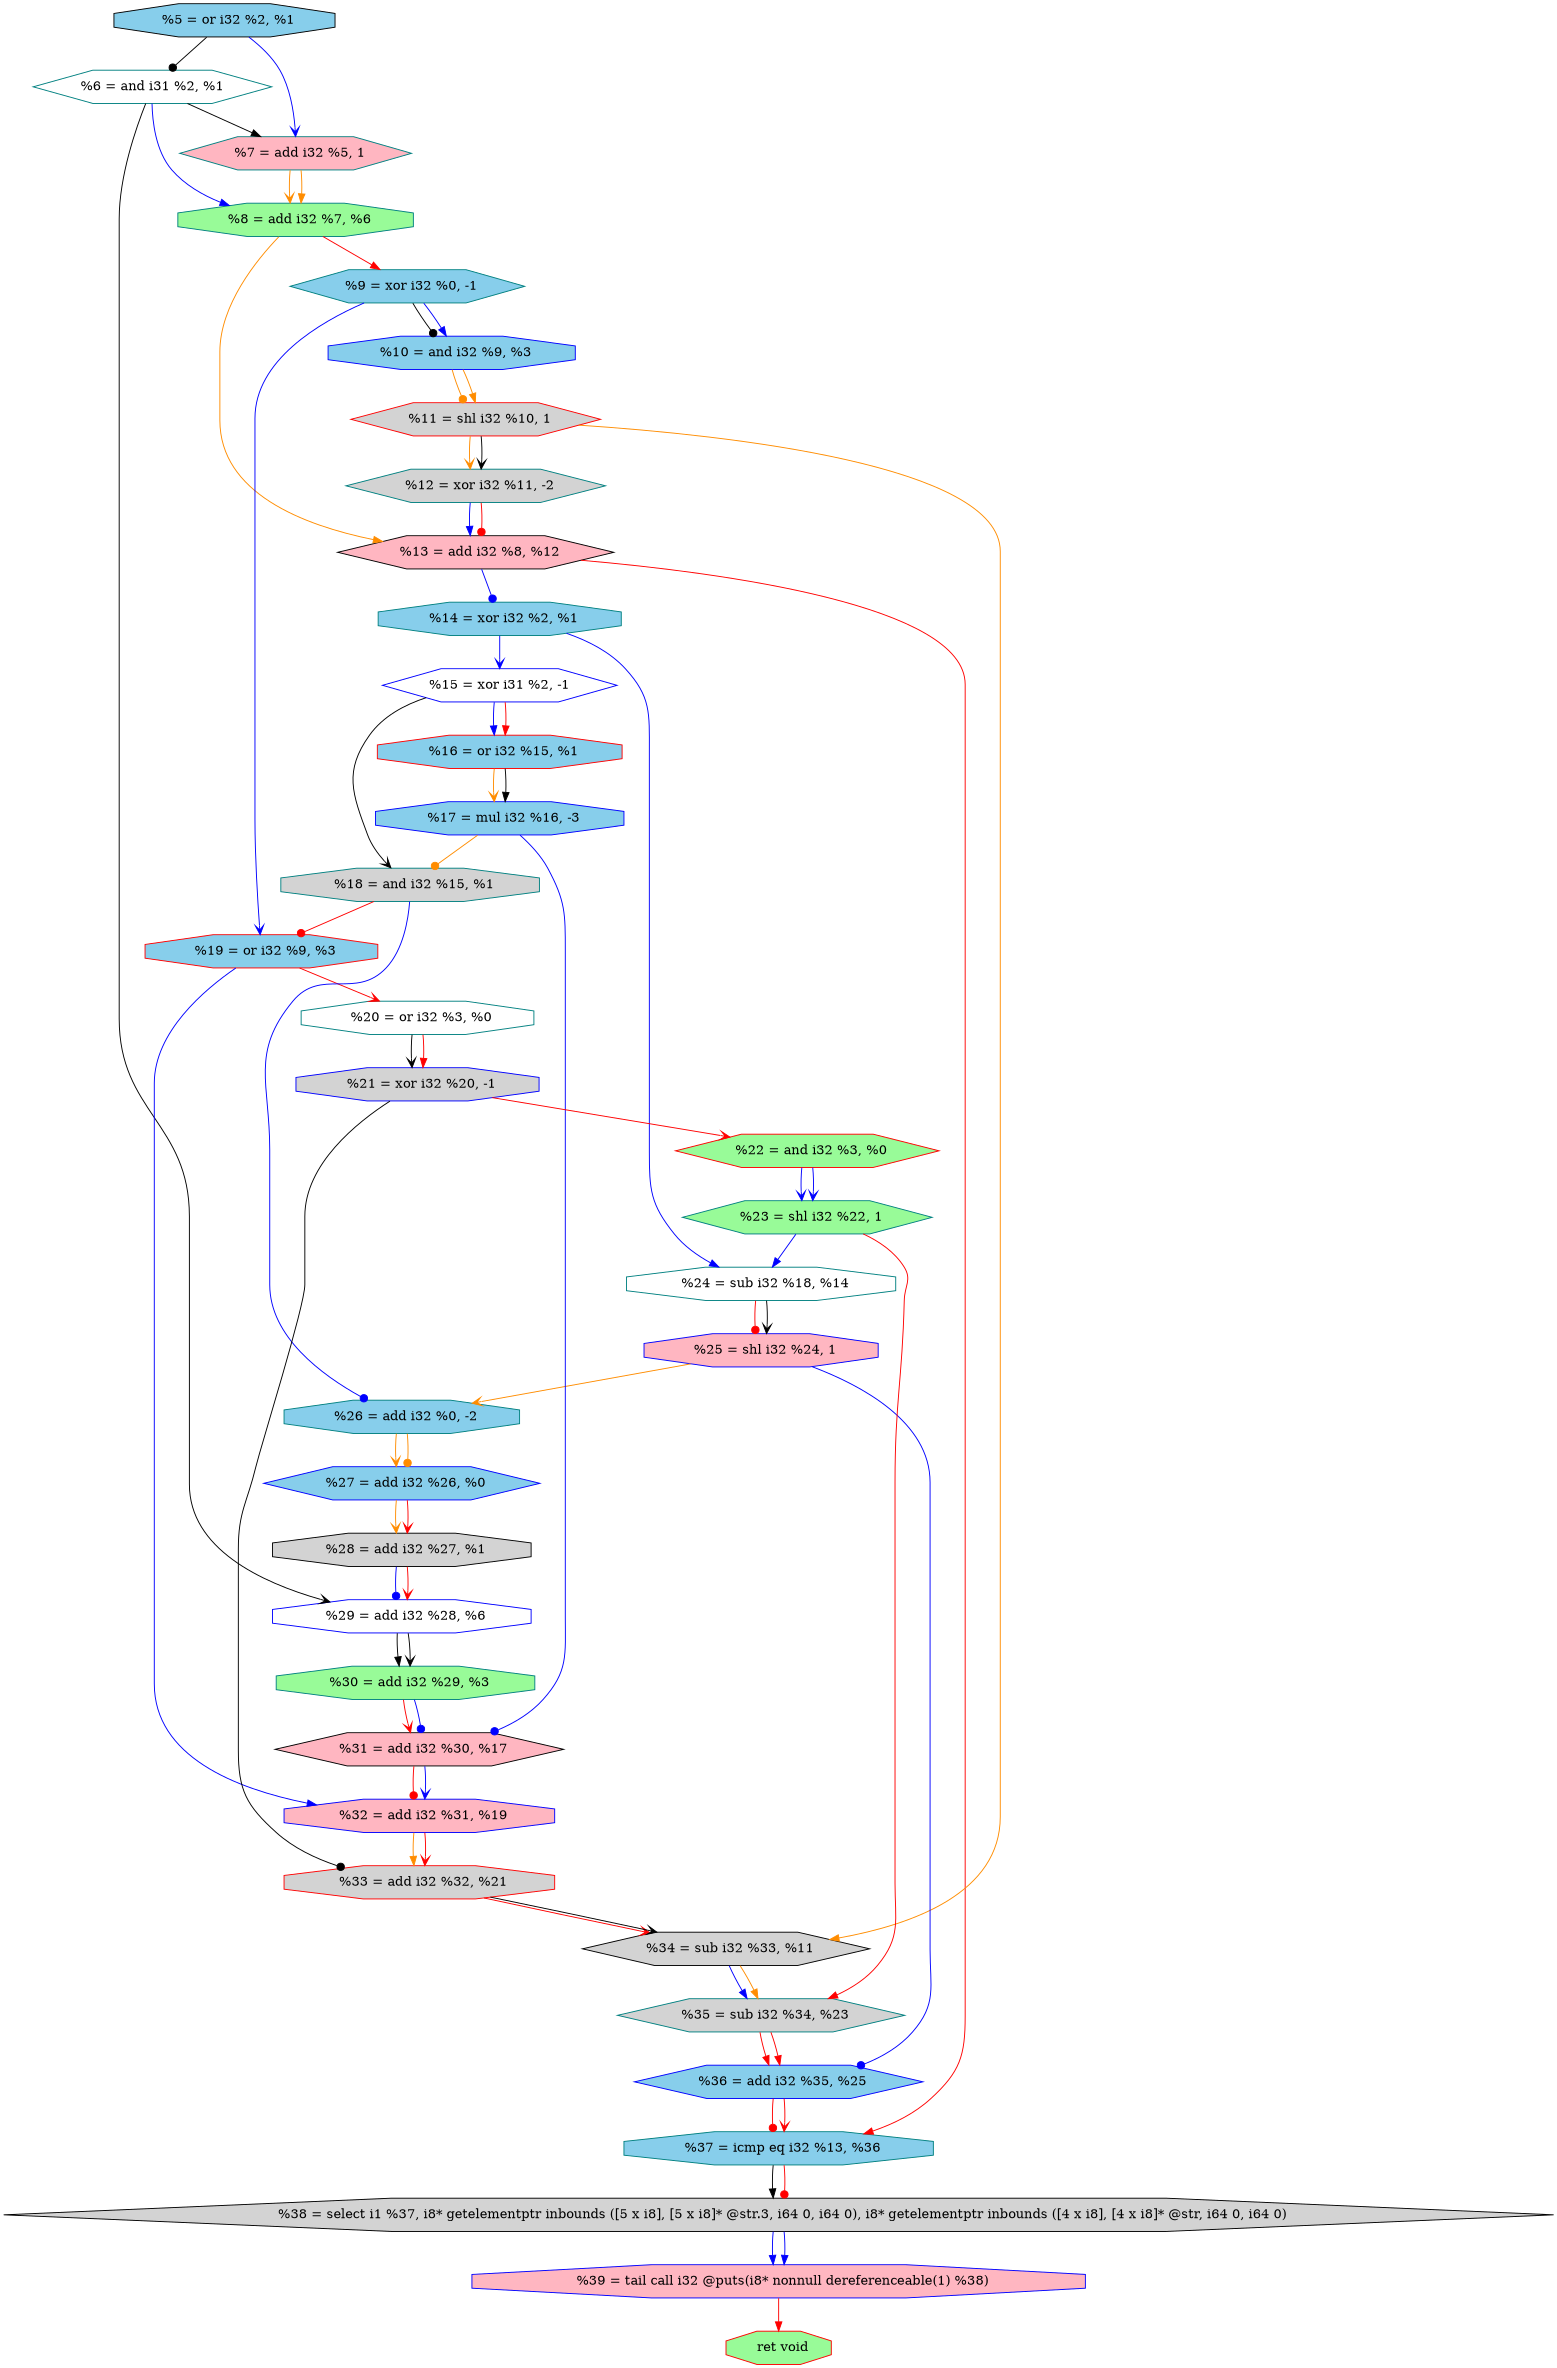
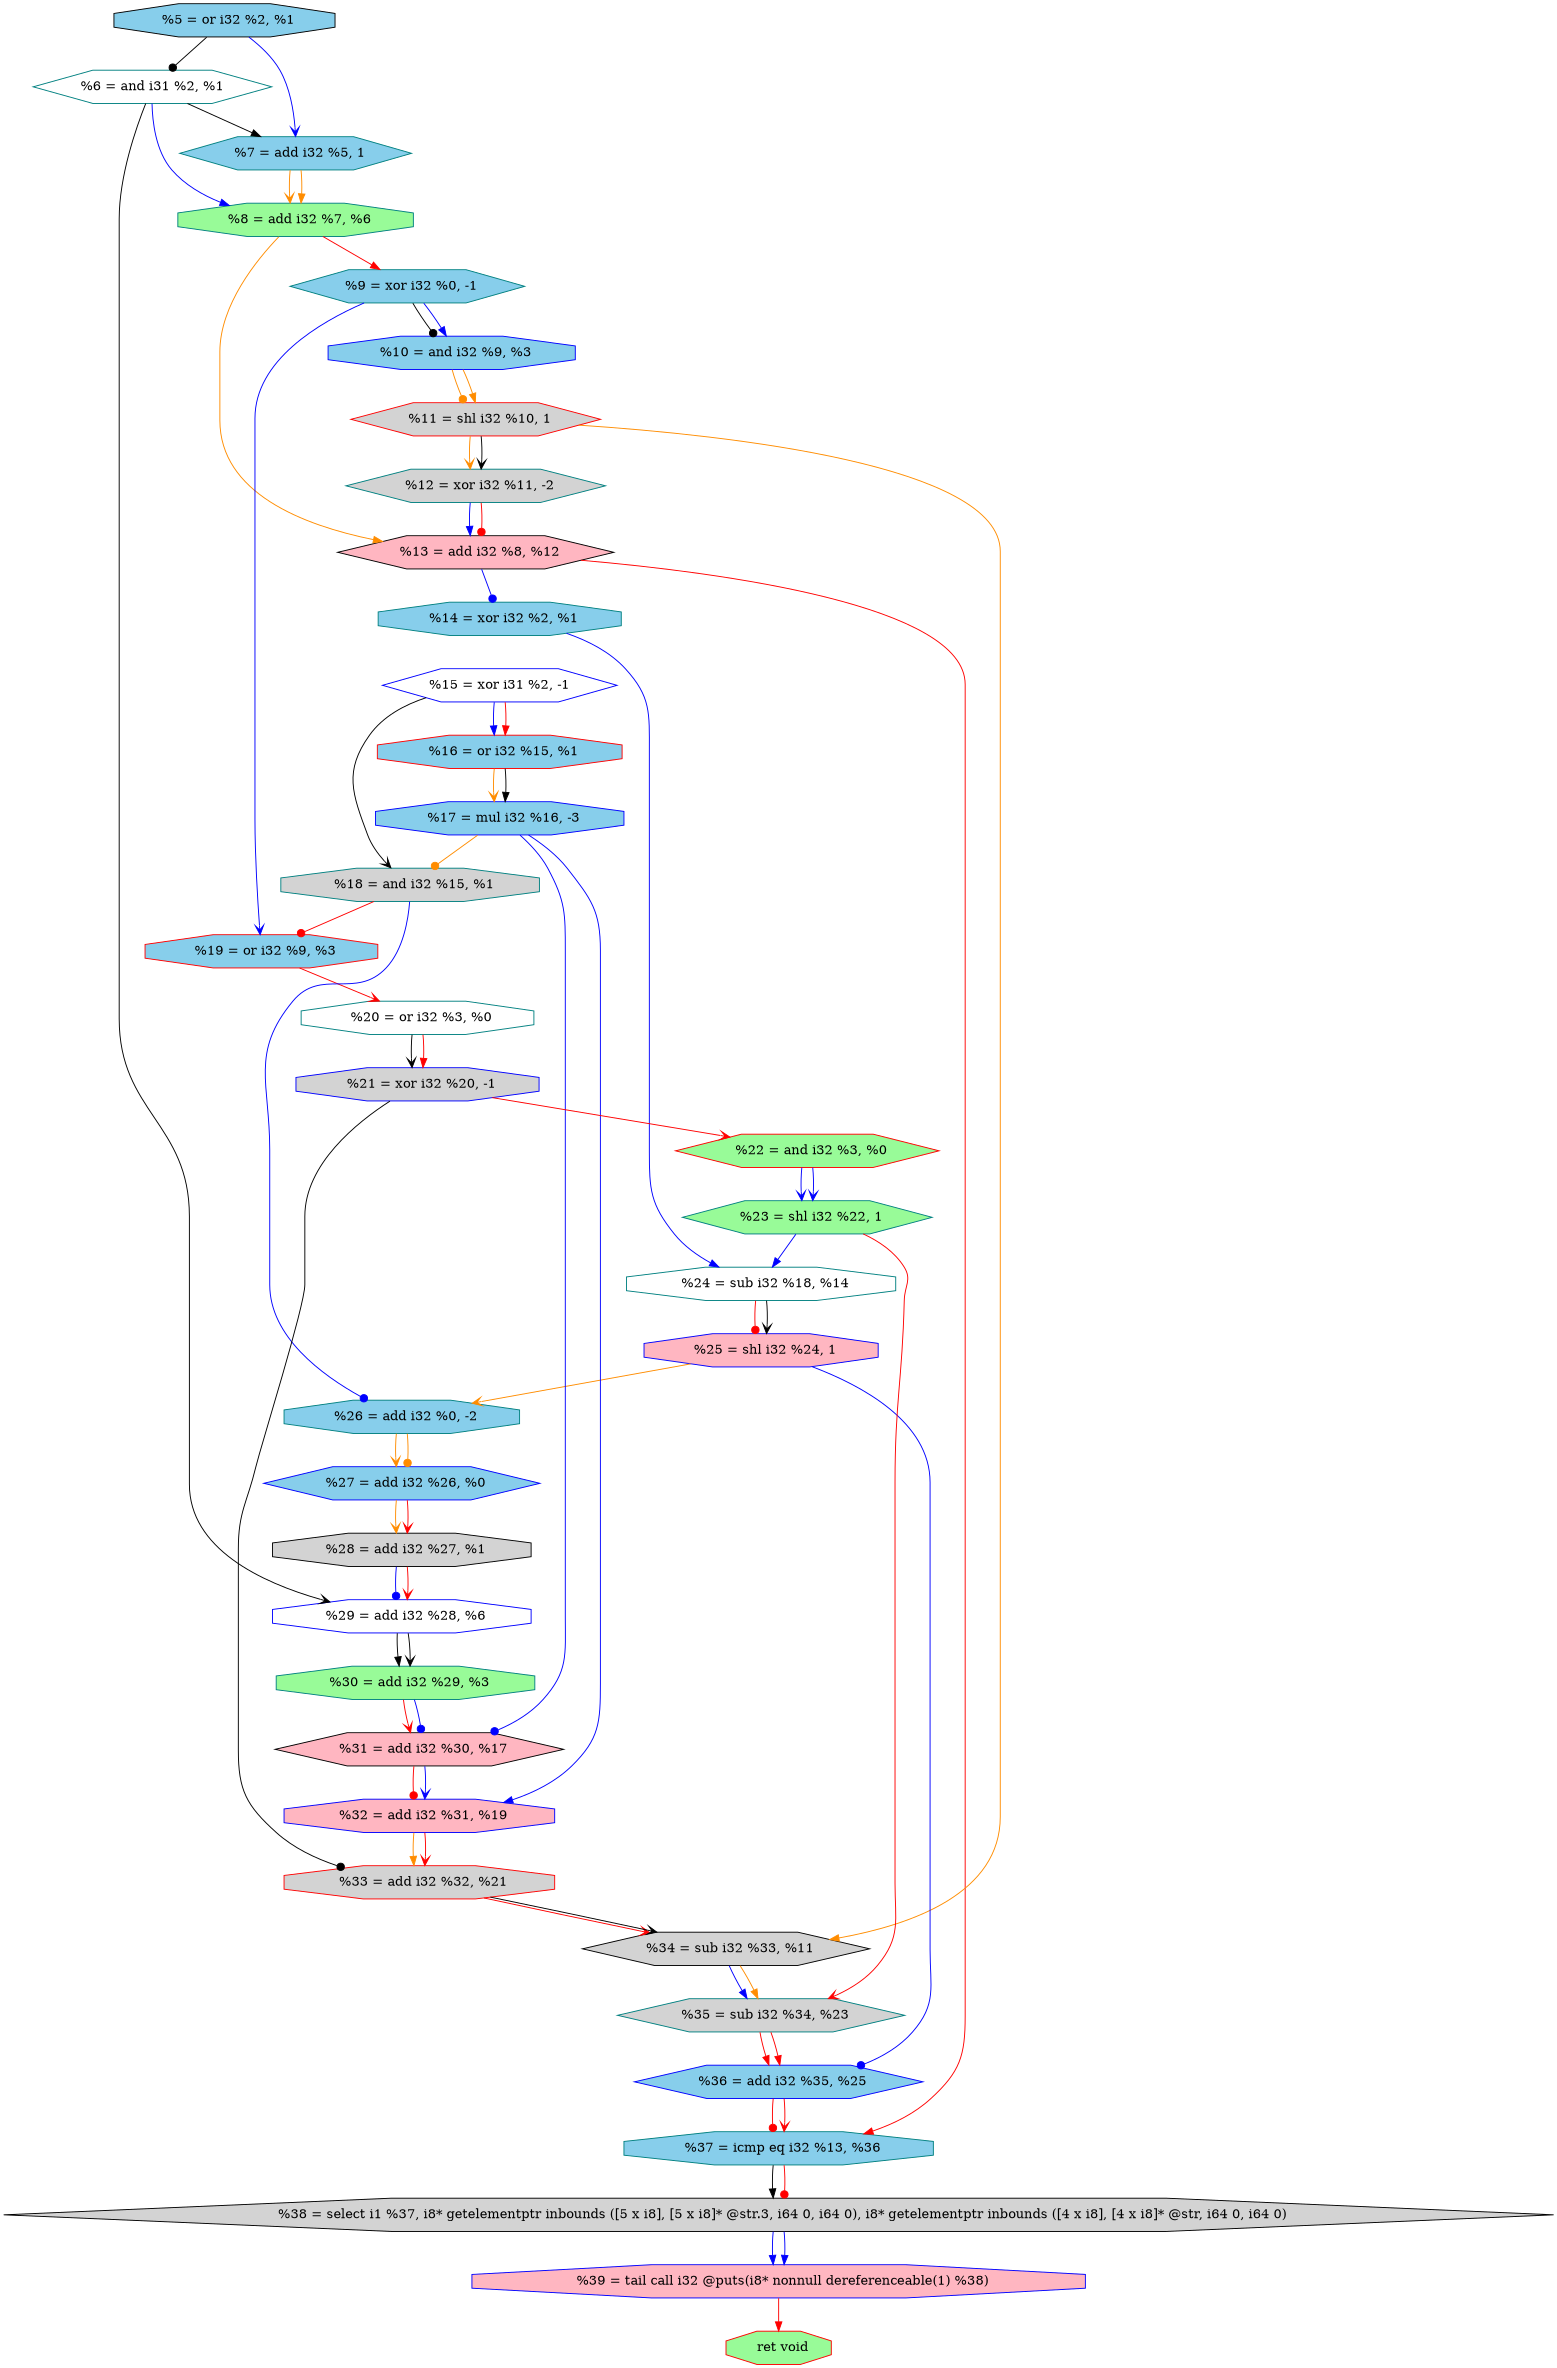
(296, 153) -> (296, 153)
(500, 648) -> none
(154, 1415) -> (600, 1326)
(895, 1617) -> (895, 1617)
